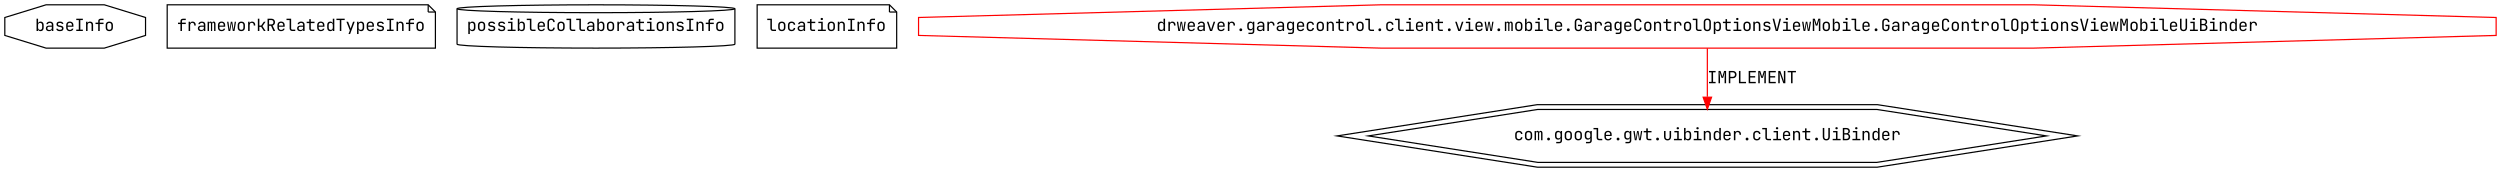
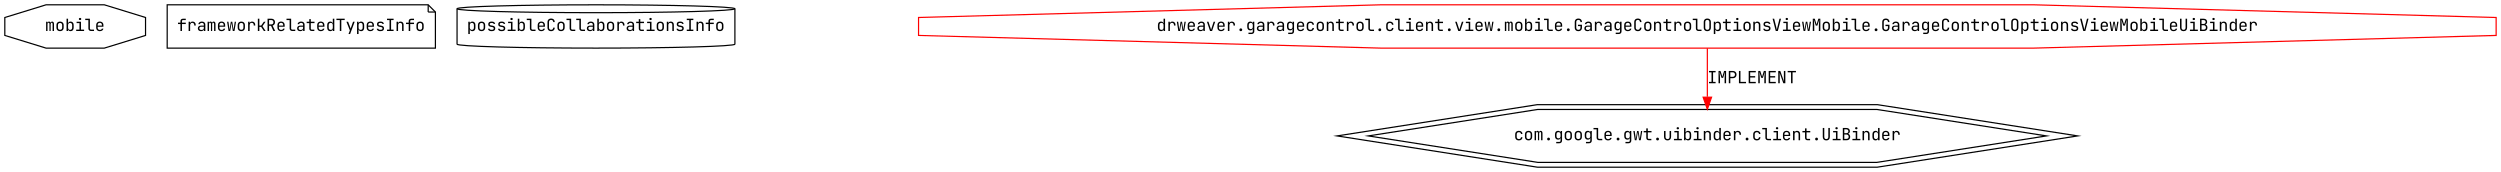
(75, 26) -> (75, 26)
(827, 26) -> none
